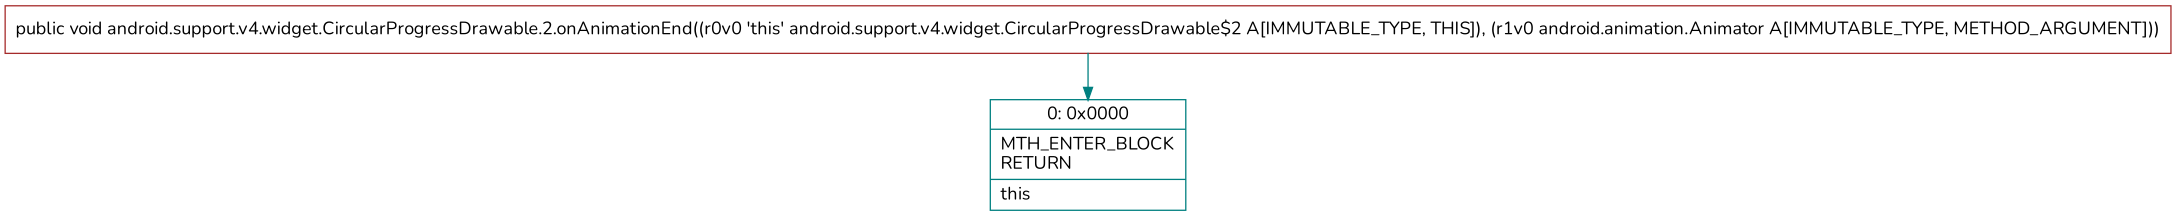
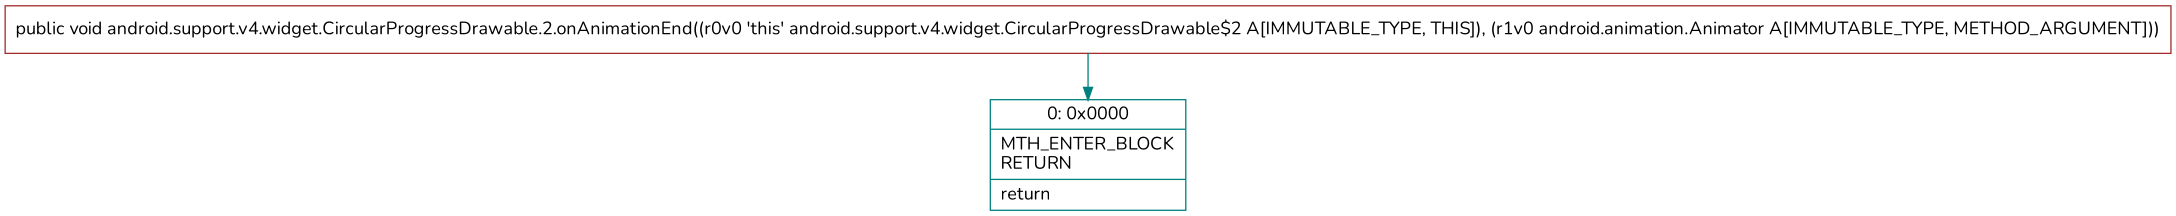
(1016, 194) -> (1026, 194)
